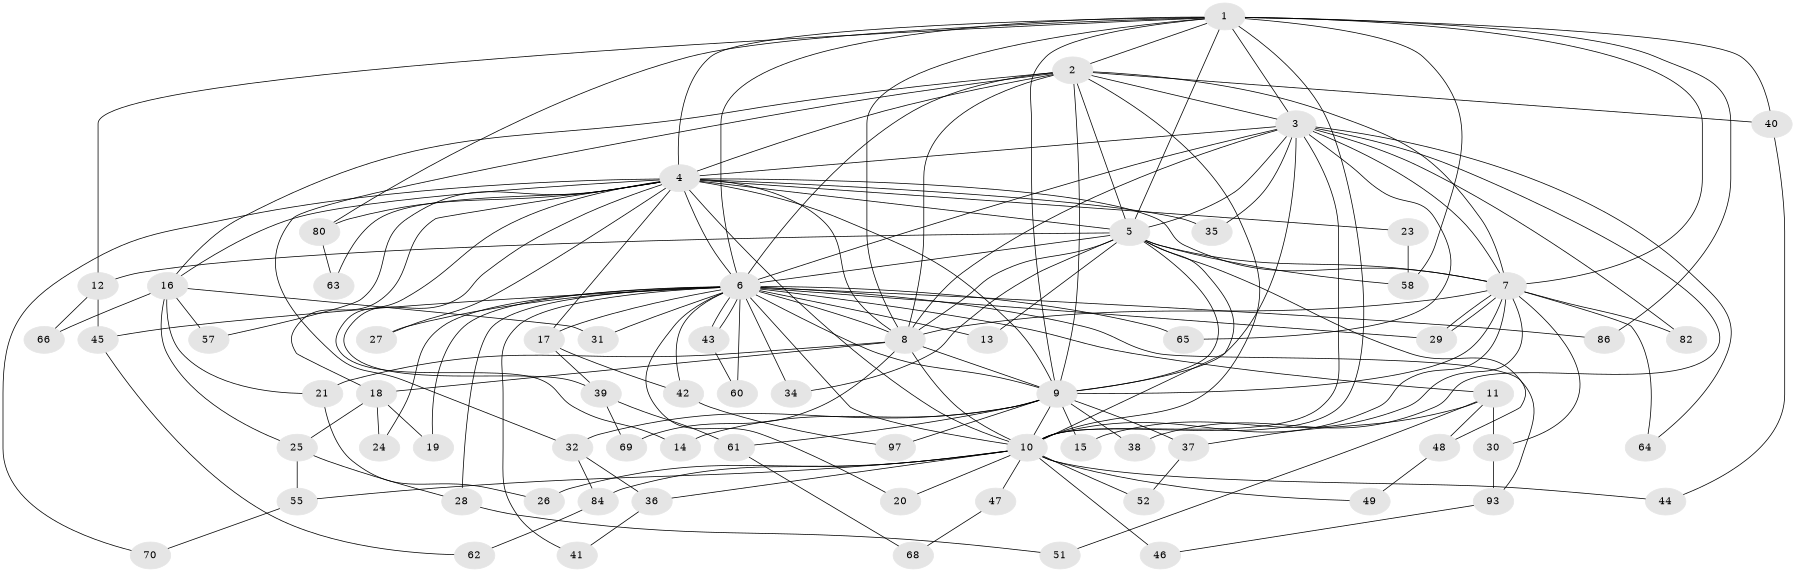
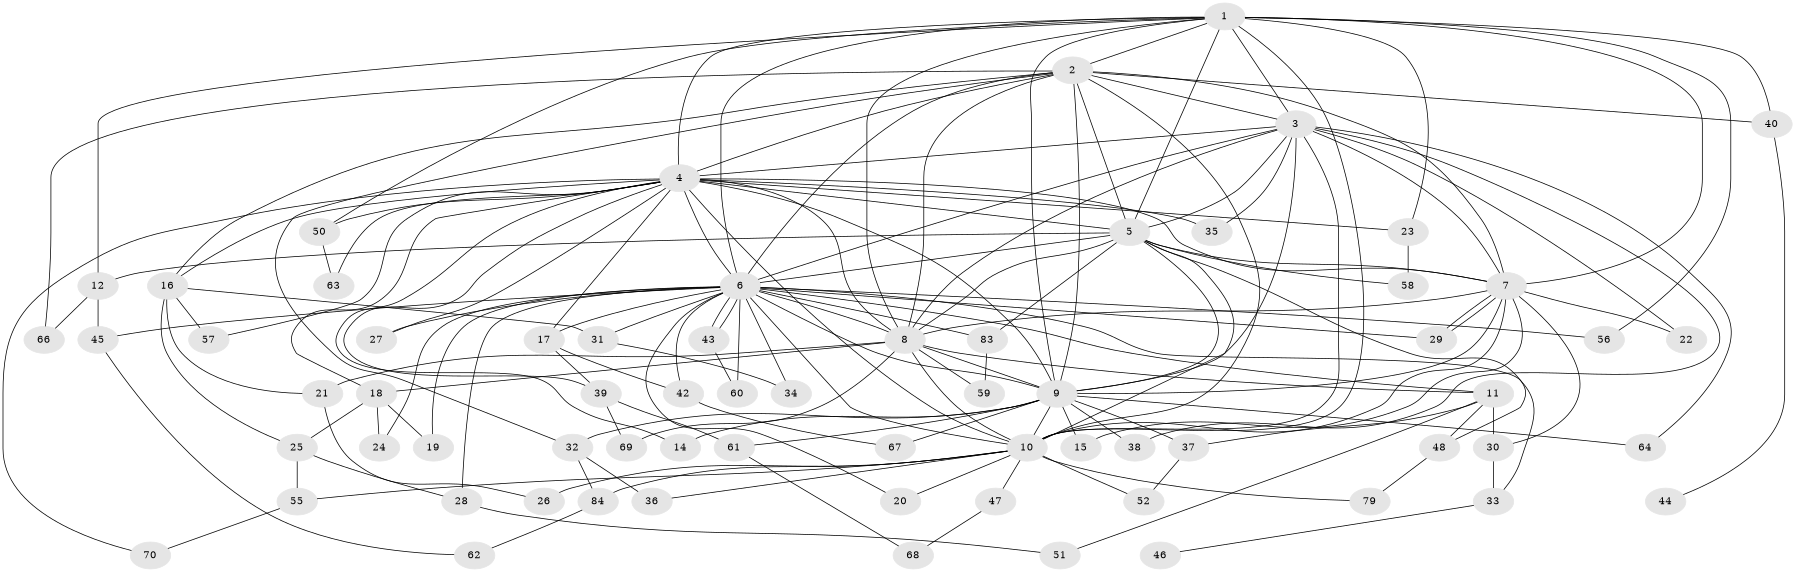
(1441, 77) -> (1406, 57)
(320, 232) -> (320, 232)
(105, 312) -> (468, 87)
(978, 312) -> (714, 365)
(1634, 331) -> (1297, 414)
(987, 340) -> (987, 340)
(1184, 340) -> none
(1604, 340) -> (1604, 340)
(1687, 340) -> (1687, 340)
none -> (1197, 379)
none -> (984, 394)
(895, 448) -> (895, 448)
(1343, 483) -> none
(1094, 502) -> none
(1370, 502) -> (1370, 502)
(1493, 502) -> (1493, 502)
(577, 555) -> none
